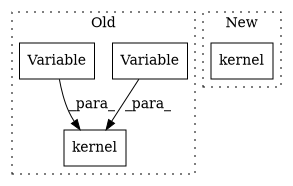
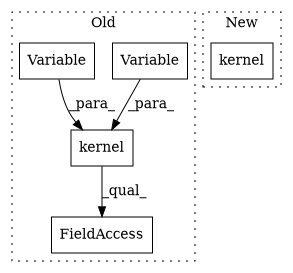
none -> (102, 235)
